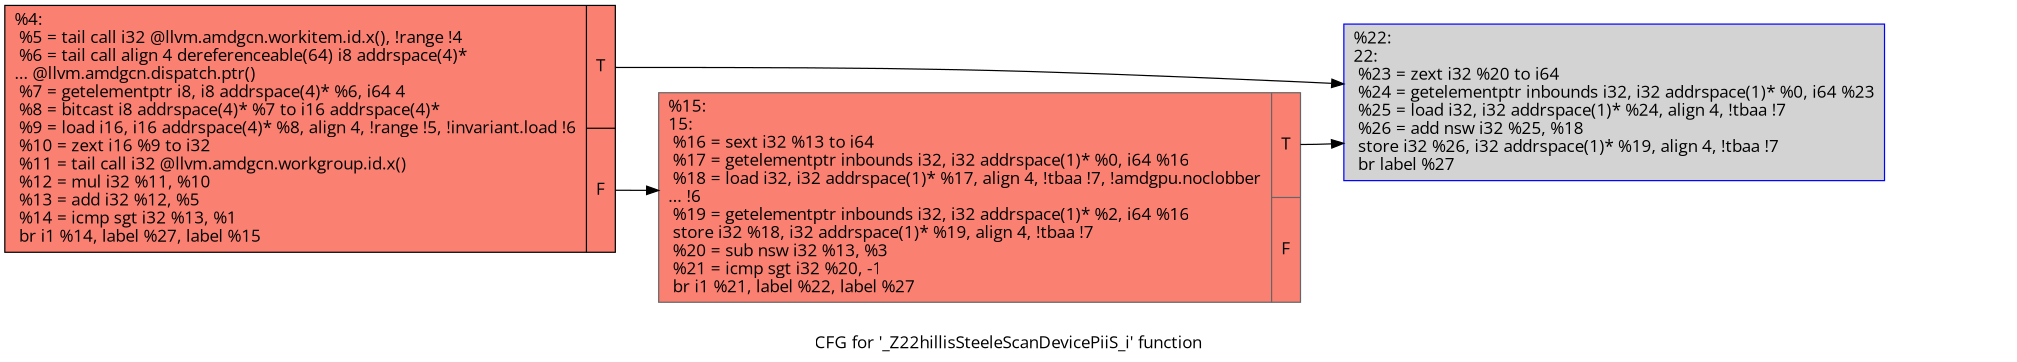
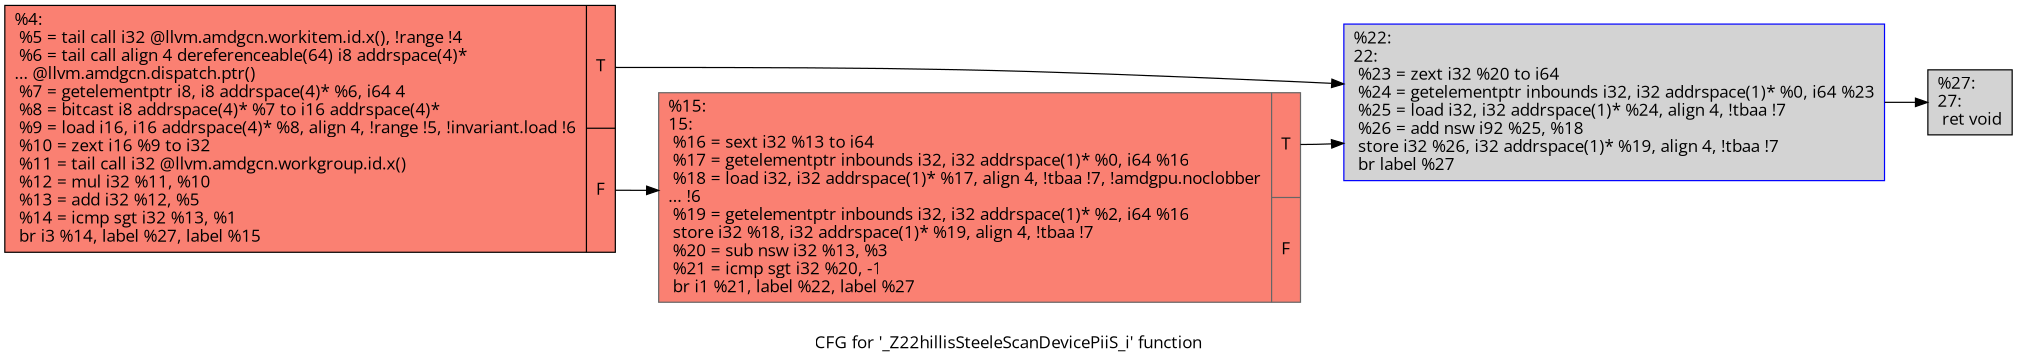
none -> (1970, 102)
(1469, 129) -> (1469, 129)
(138, 237) -> (138, 237)
